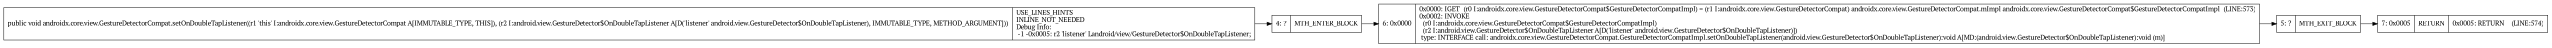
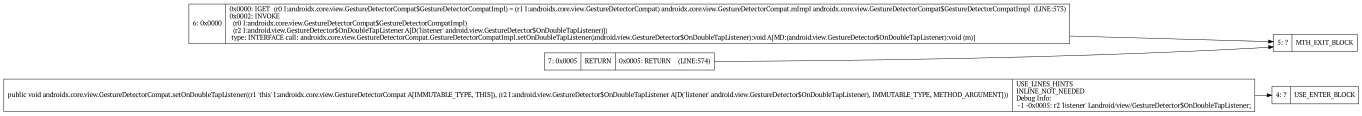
(1326, 24) -> (1325, 95)
(1368, 24) -> none
(2367, 24) -> (992, 58)
